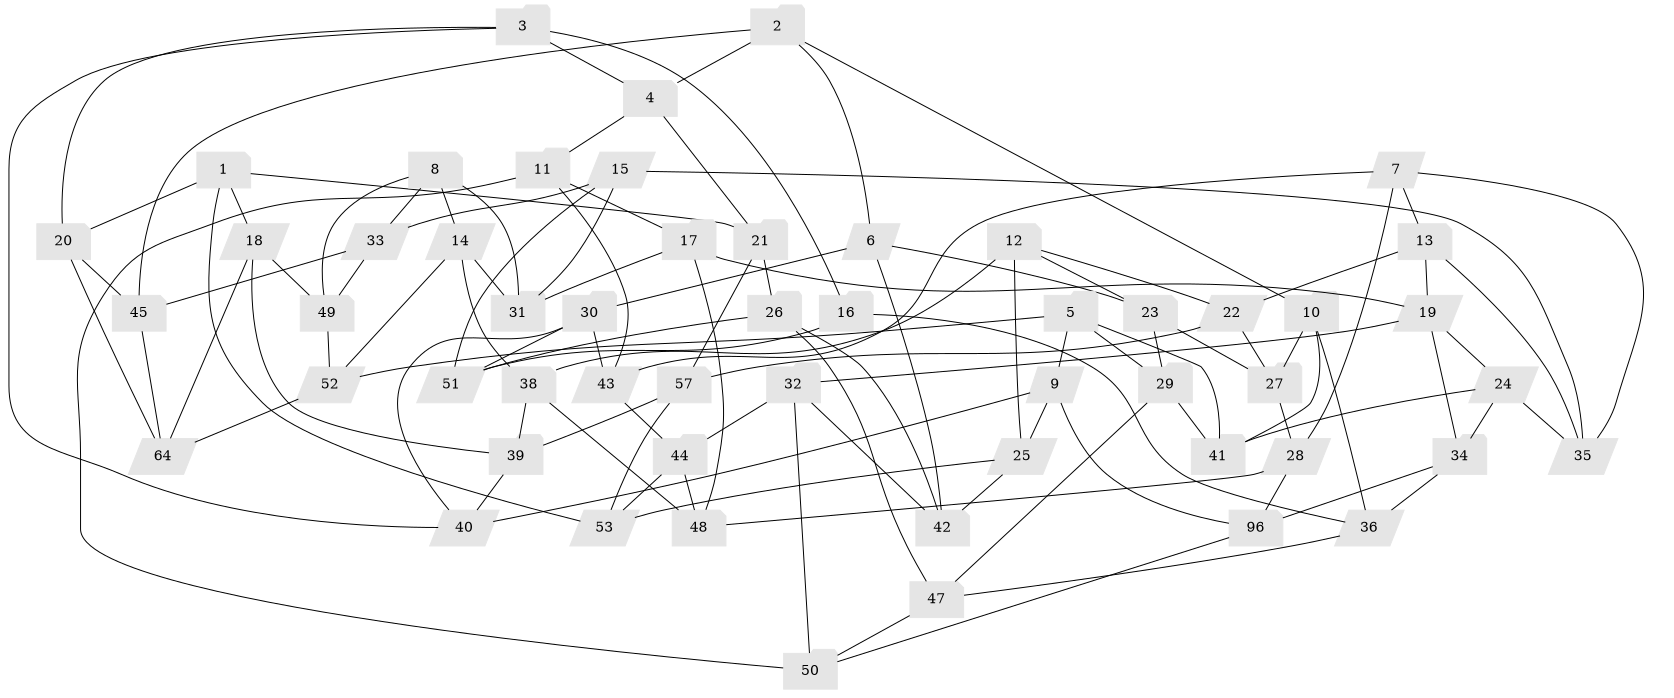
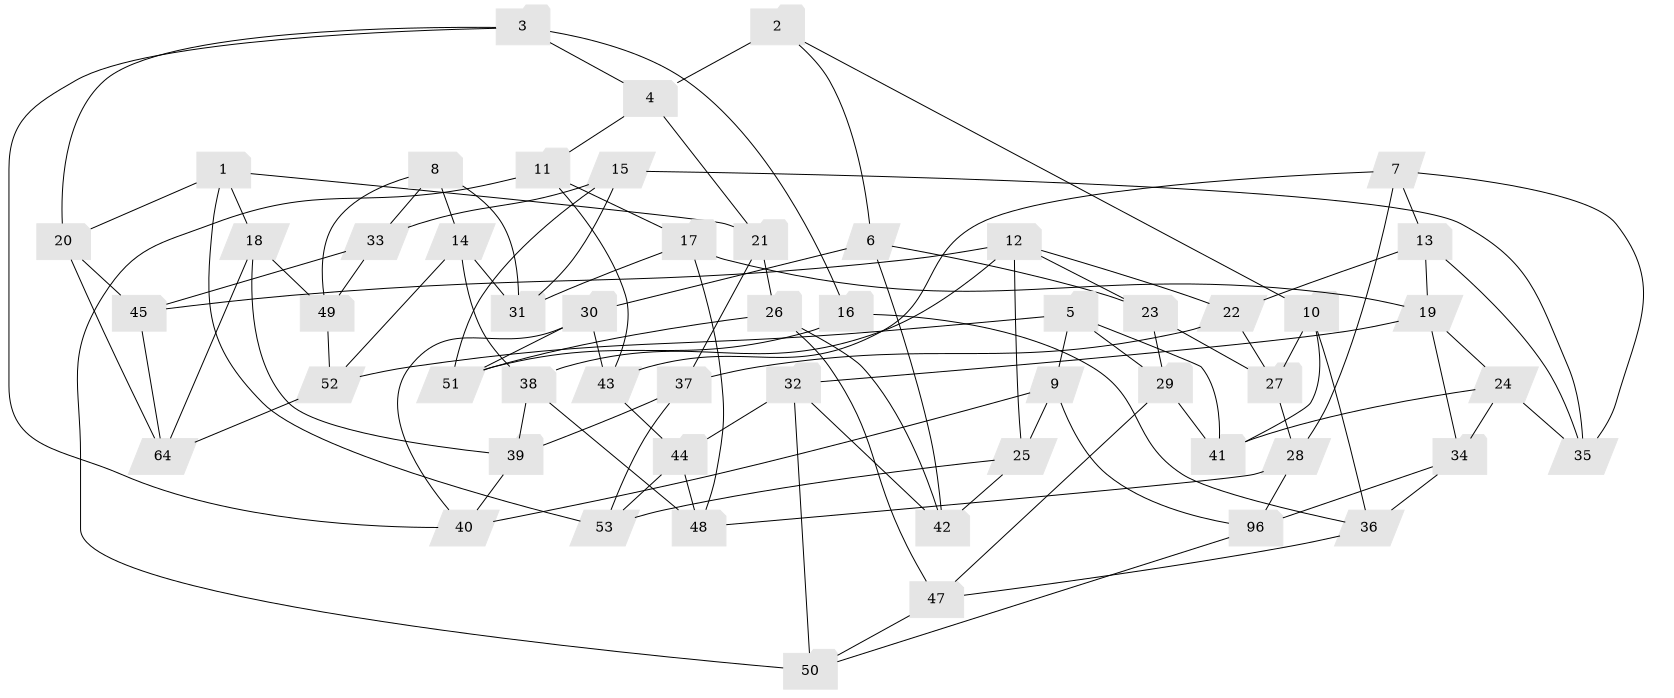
(386, 80) -> (536, 282)
(684, 385) -> (684, 385)
